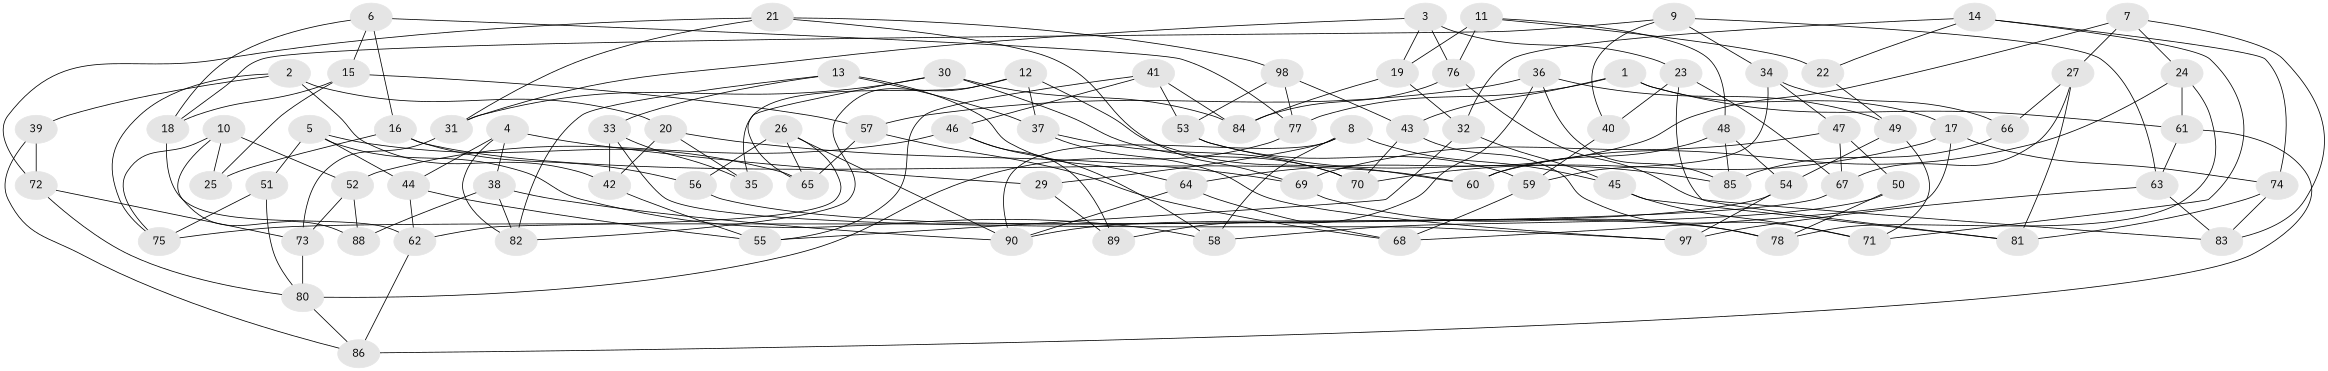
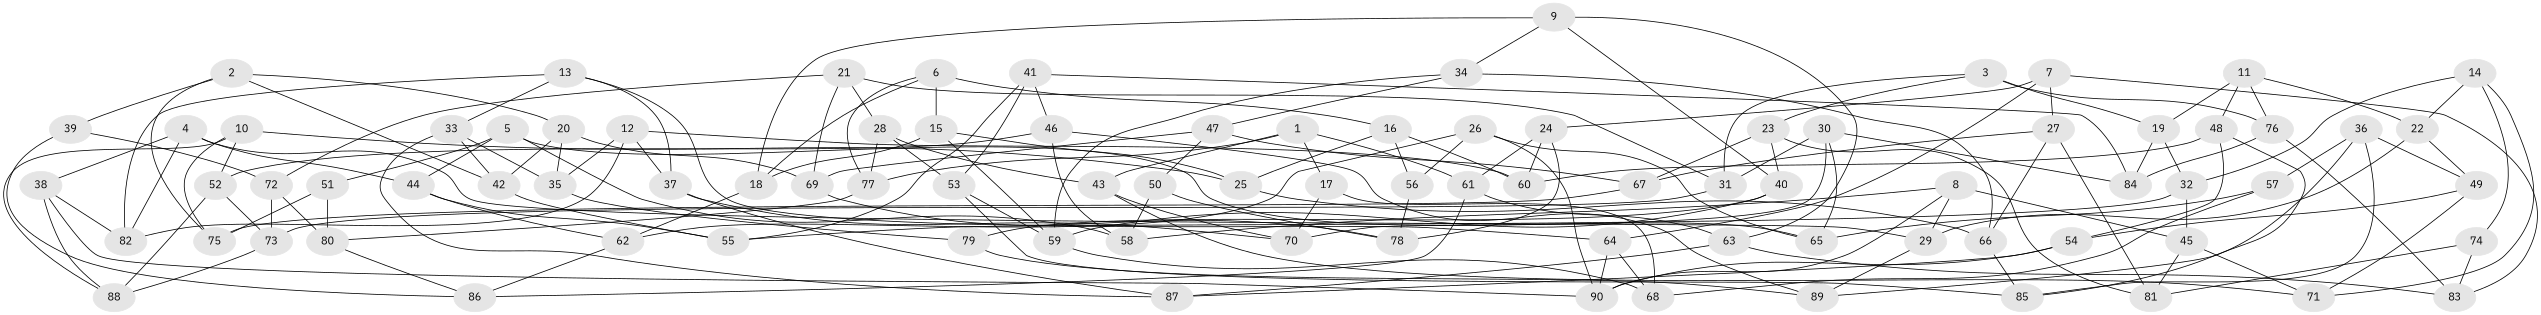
(1282, 73) -> (880, 129)
(562, 87) -> (996, 185)
(2111, 164) -> none
none -> (1686, 202)
none -> (2145, 218)
none -> (969, 242)
(1686, 242) -> (1172, 298)
(303, 270) -> (195, 273)
